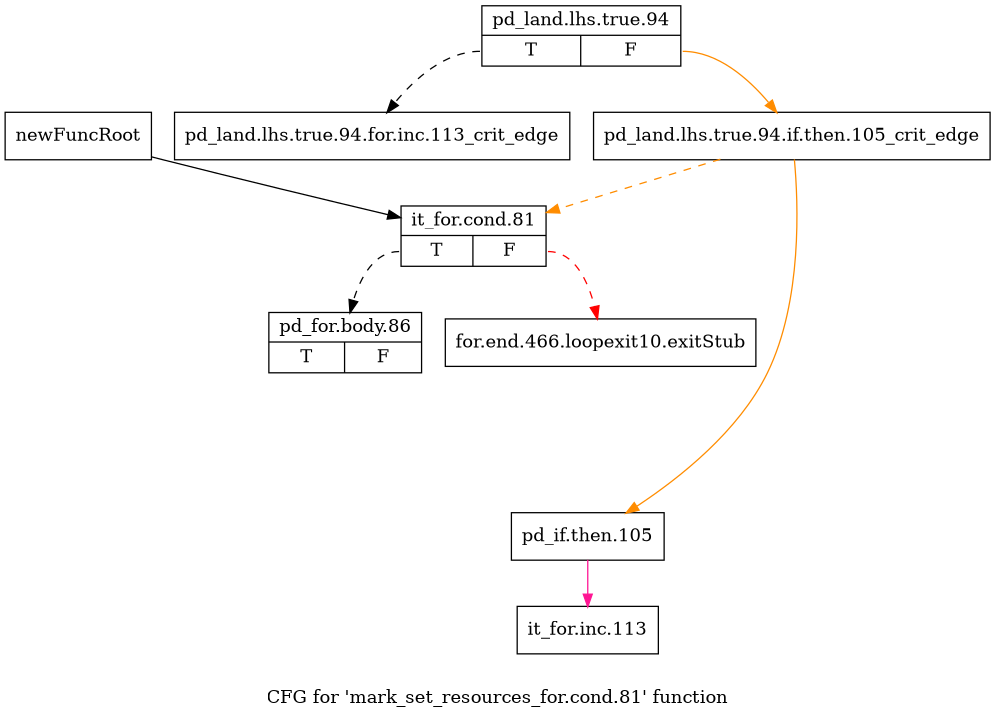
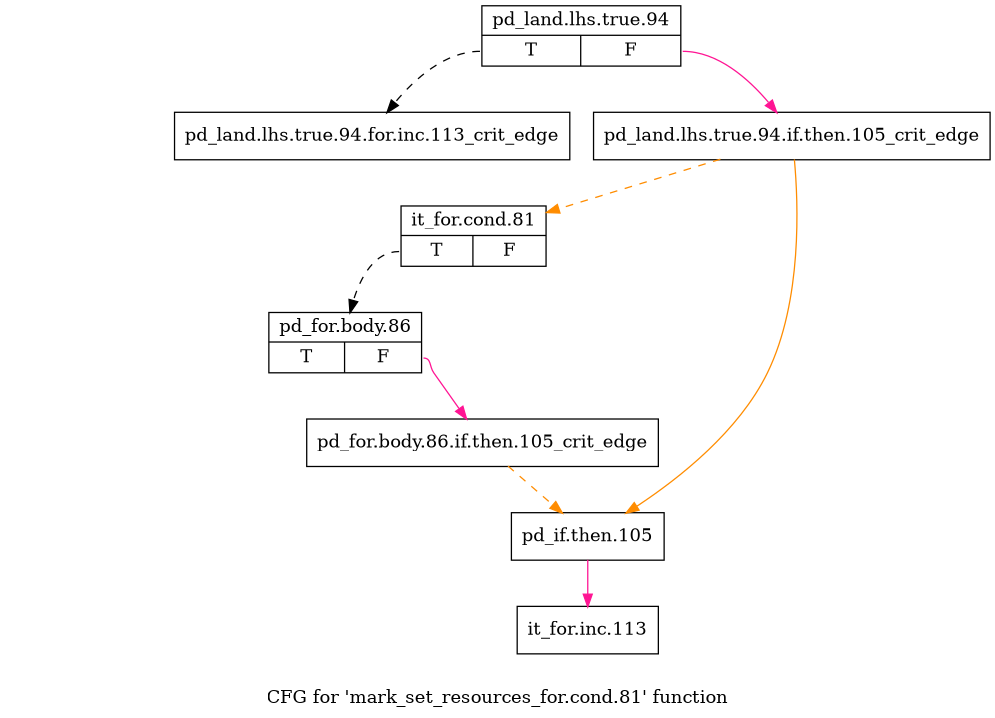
(731, 68) -> (731, 68)
(78, 136) -> none
(601, 343) -> none
none -> (483, 443)
